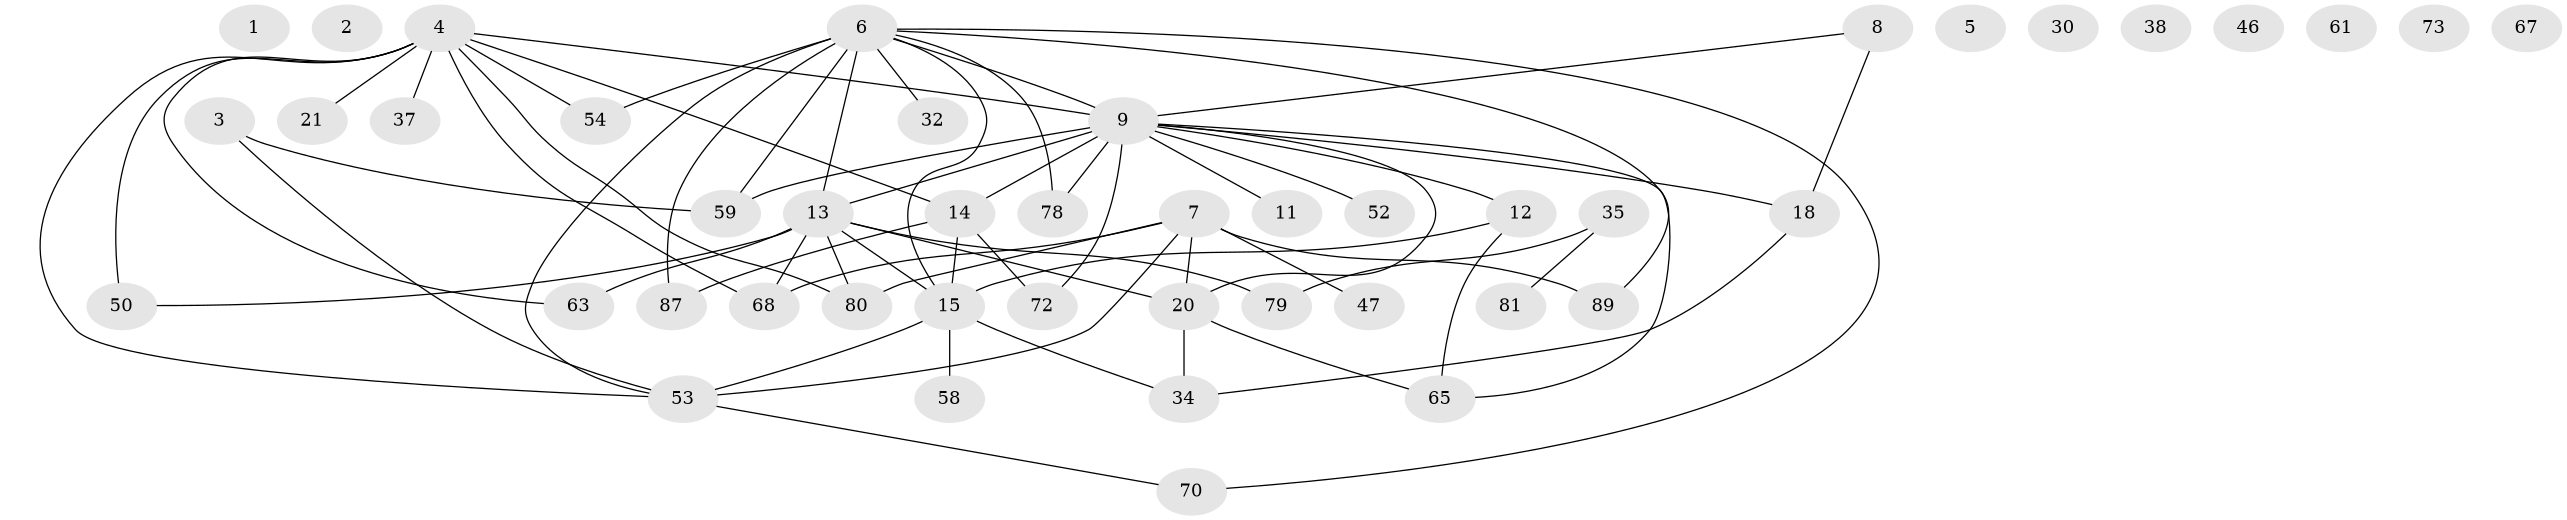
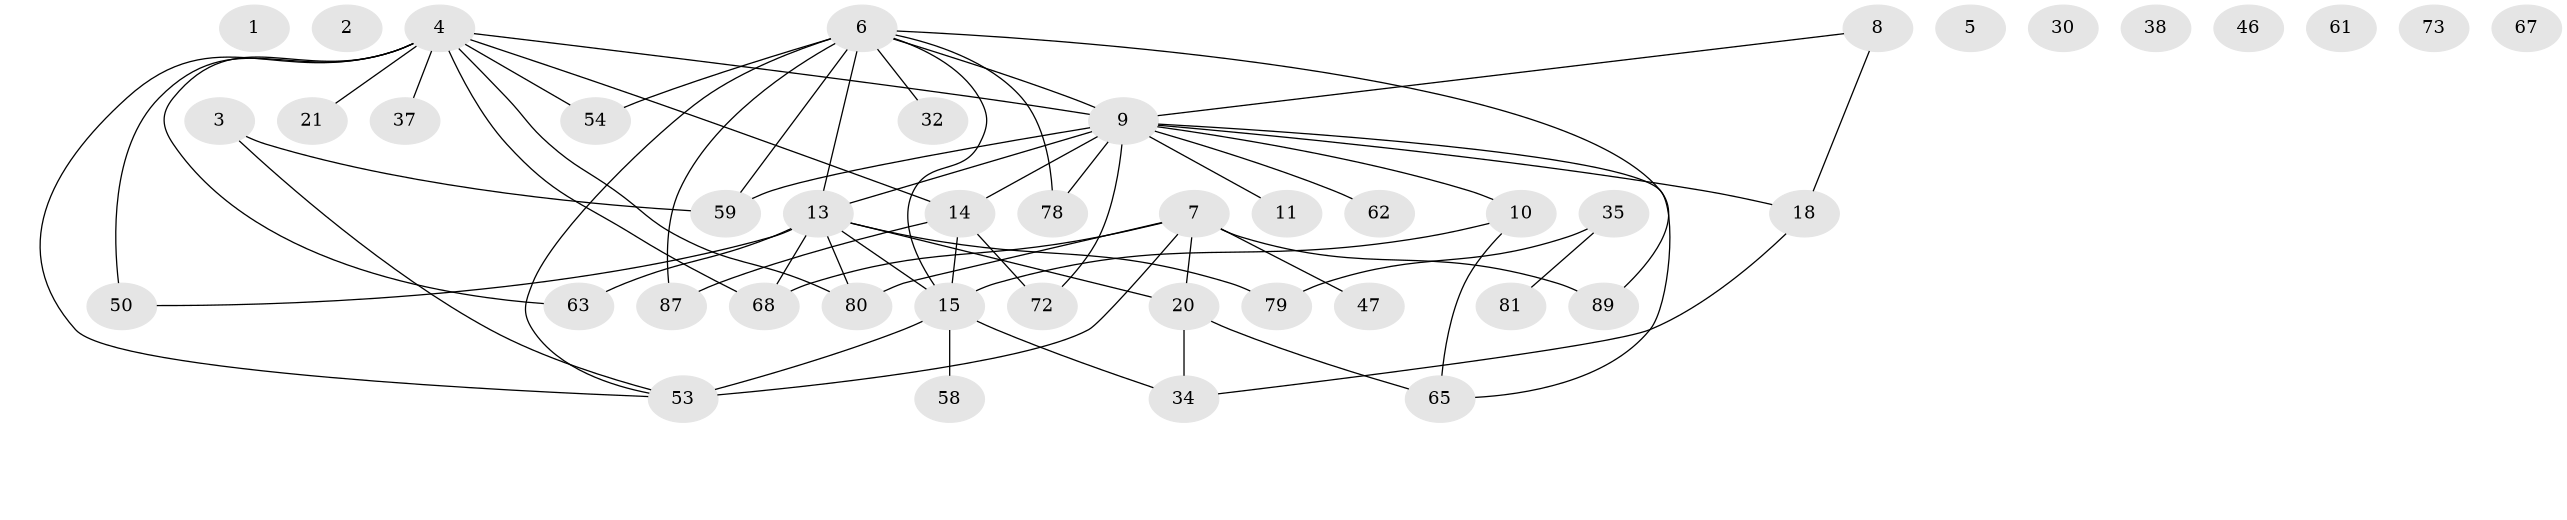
(1427, 191) -> none
(1380, 214) -> (1380, 214)
(1521, 214) -> (1521, 214)
(1192, 492) -> none
